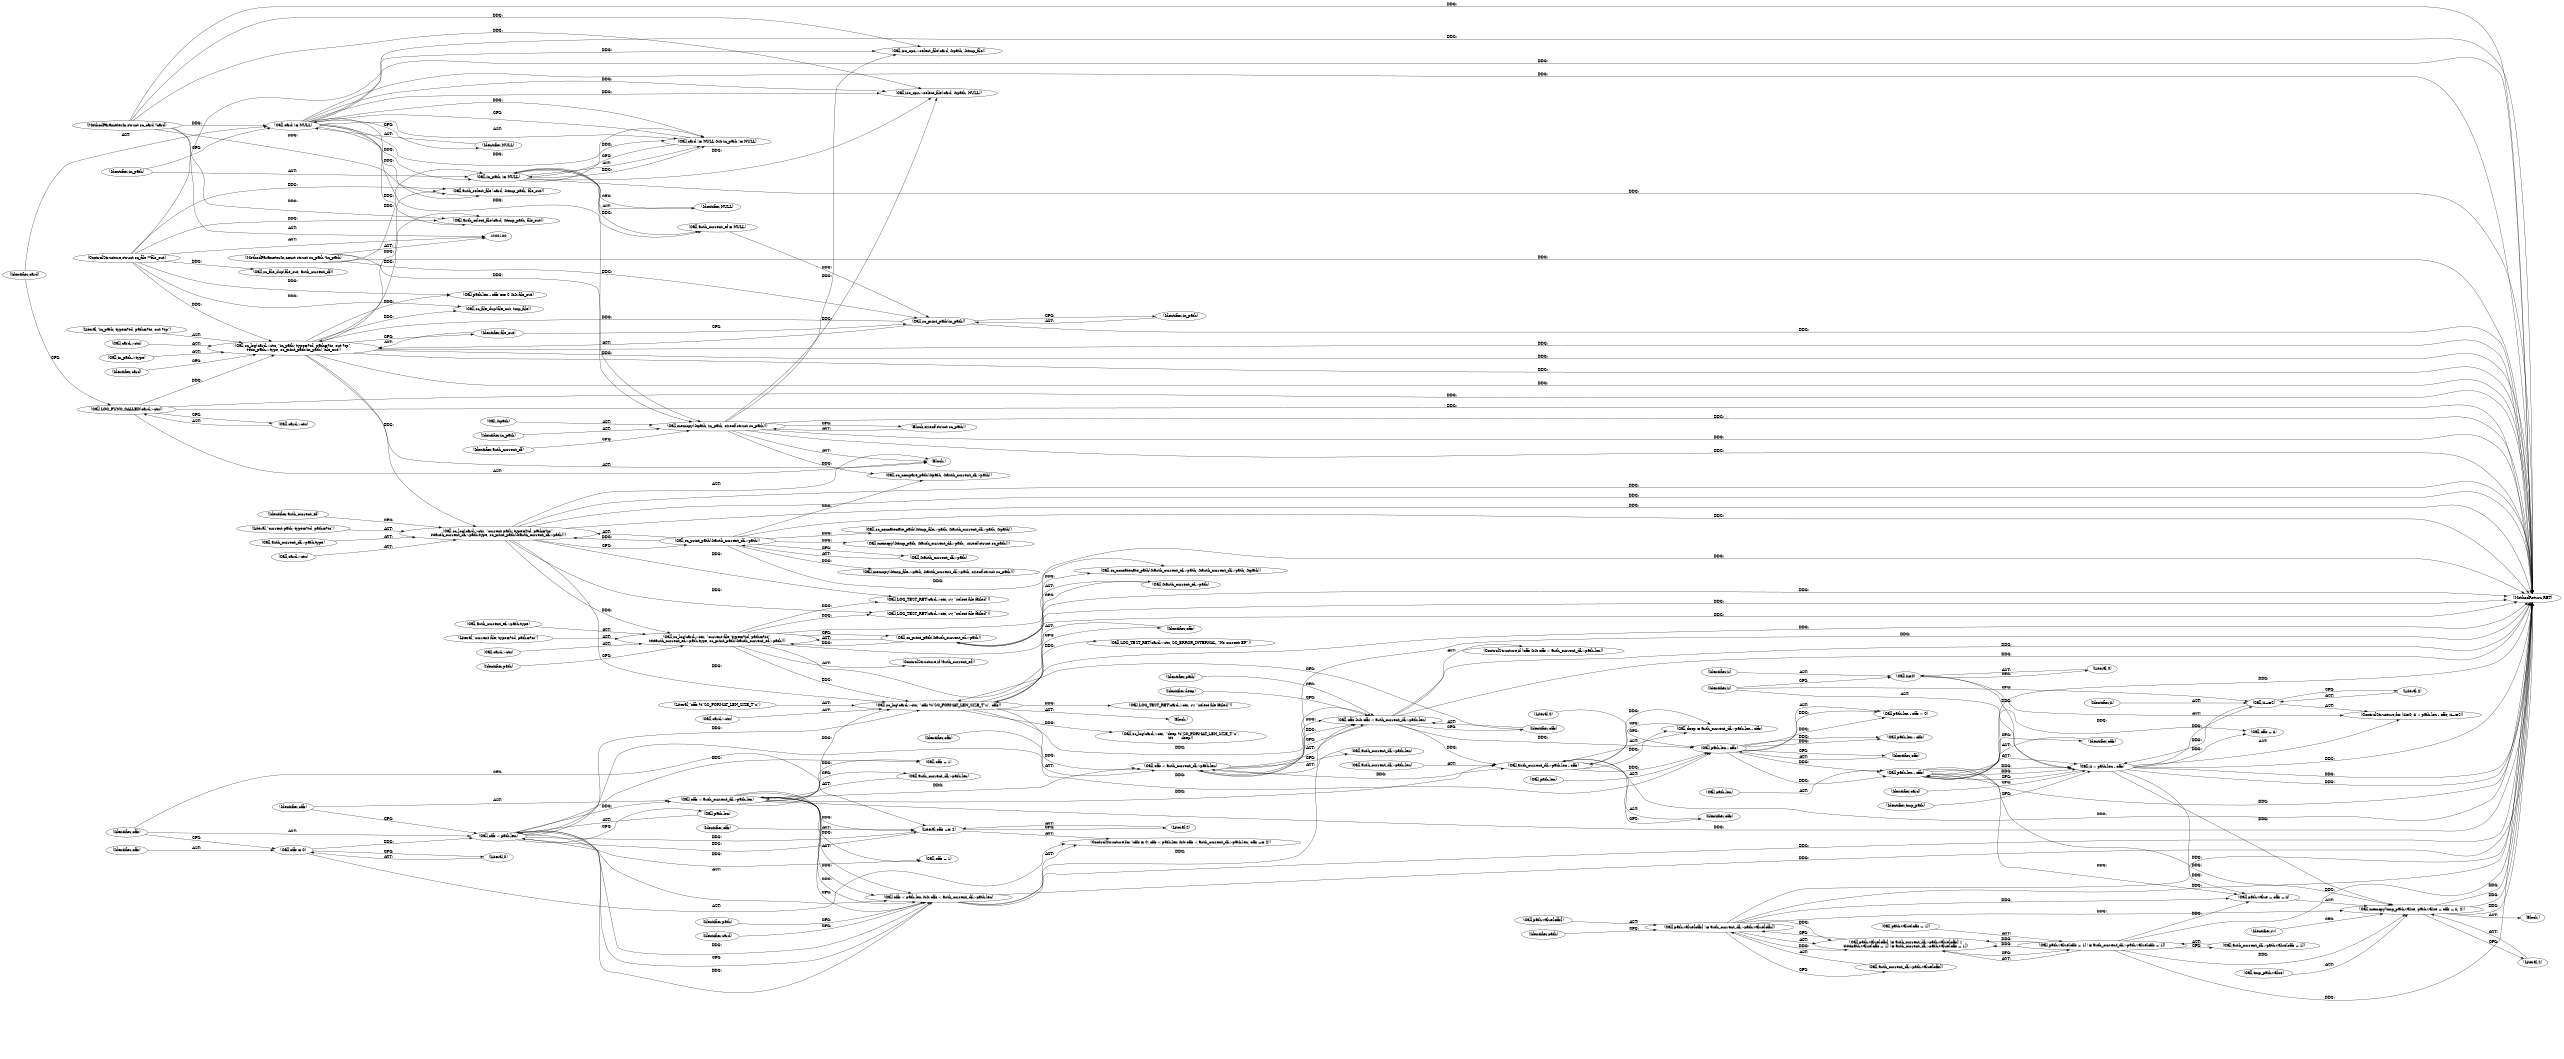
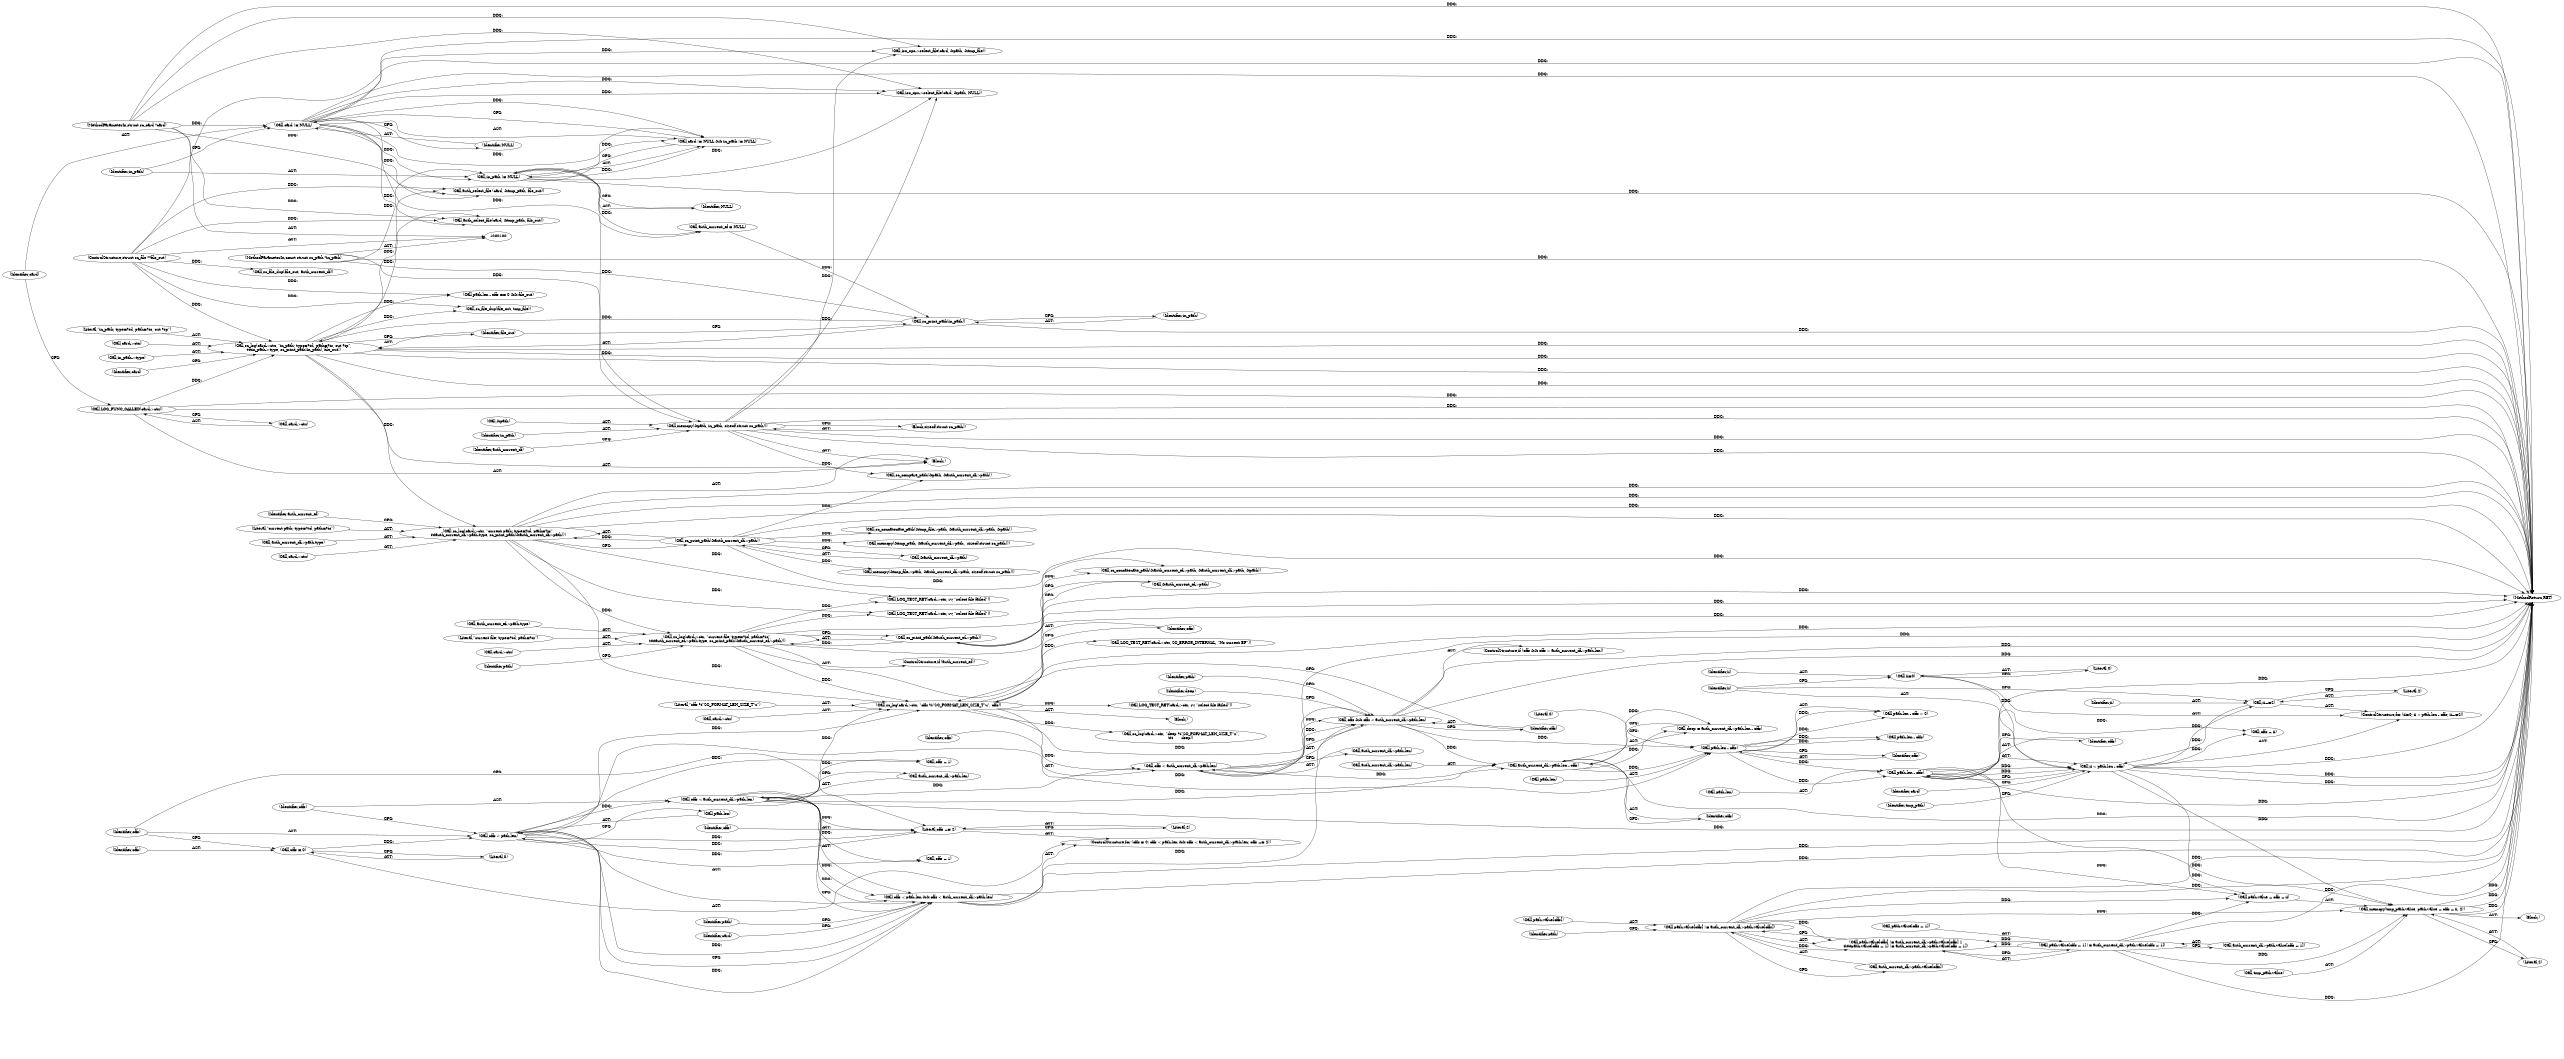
(1050, 586) -> (1050, 586)
(2264, 932) -> none
